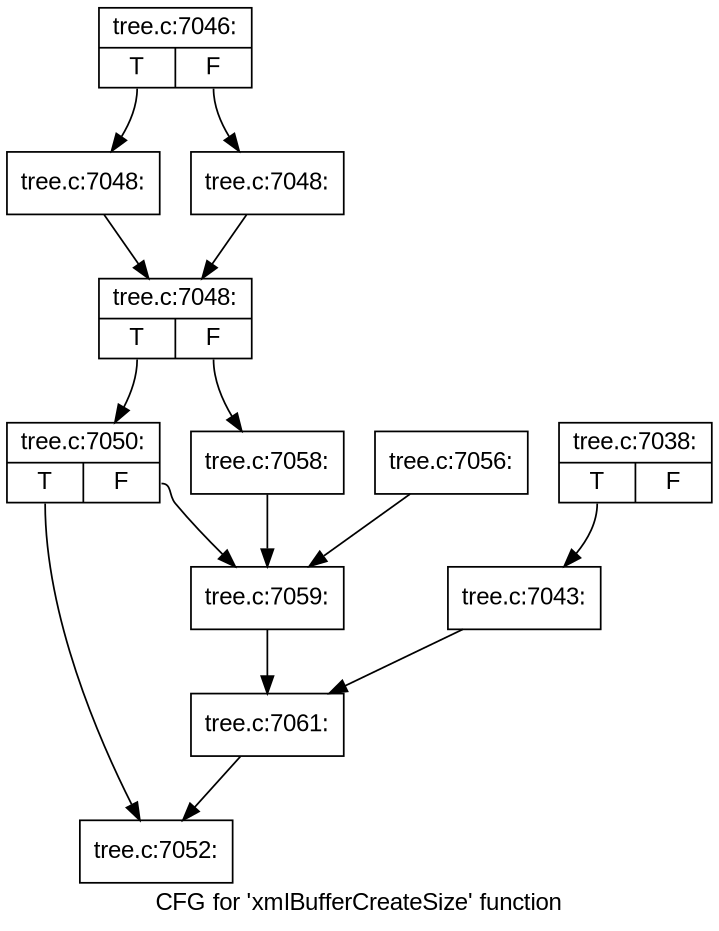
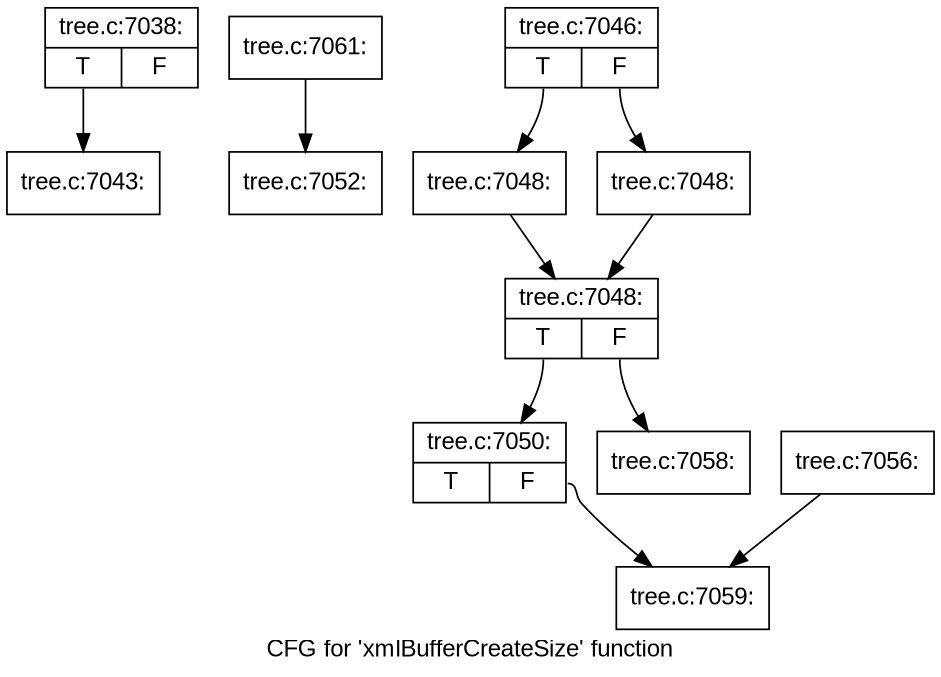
(267, 521) -> none
(267, 653) -> none
(72, 658) -> none
(404, 658) -> none
